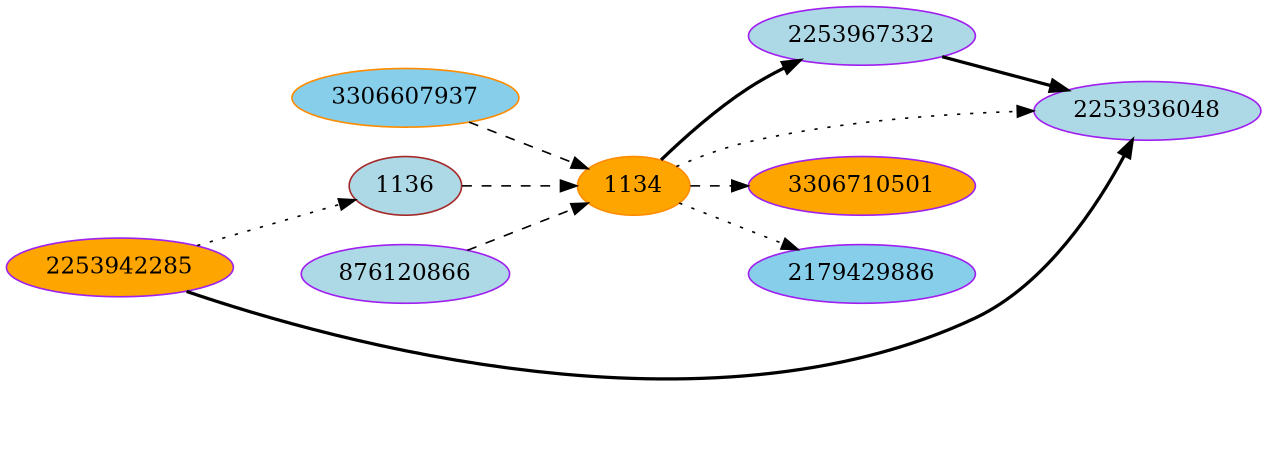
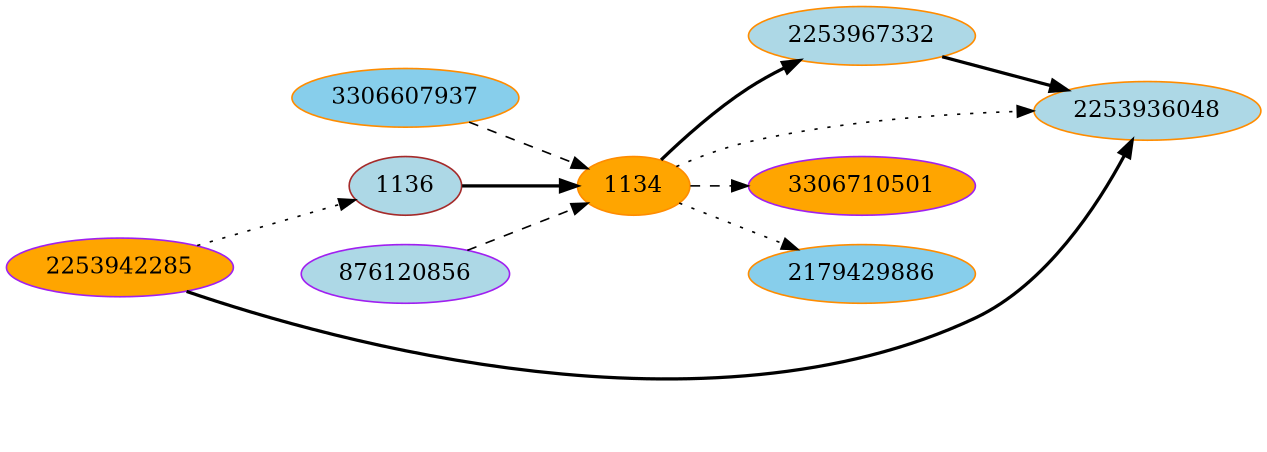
(862, 36) -> (862, 36)
(1147, 111) -> (1147, 111)
(511, 186) -> (511, 186)
(405, 274) -> (405, 274)
(862, 274) -> (862, 274)
